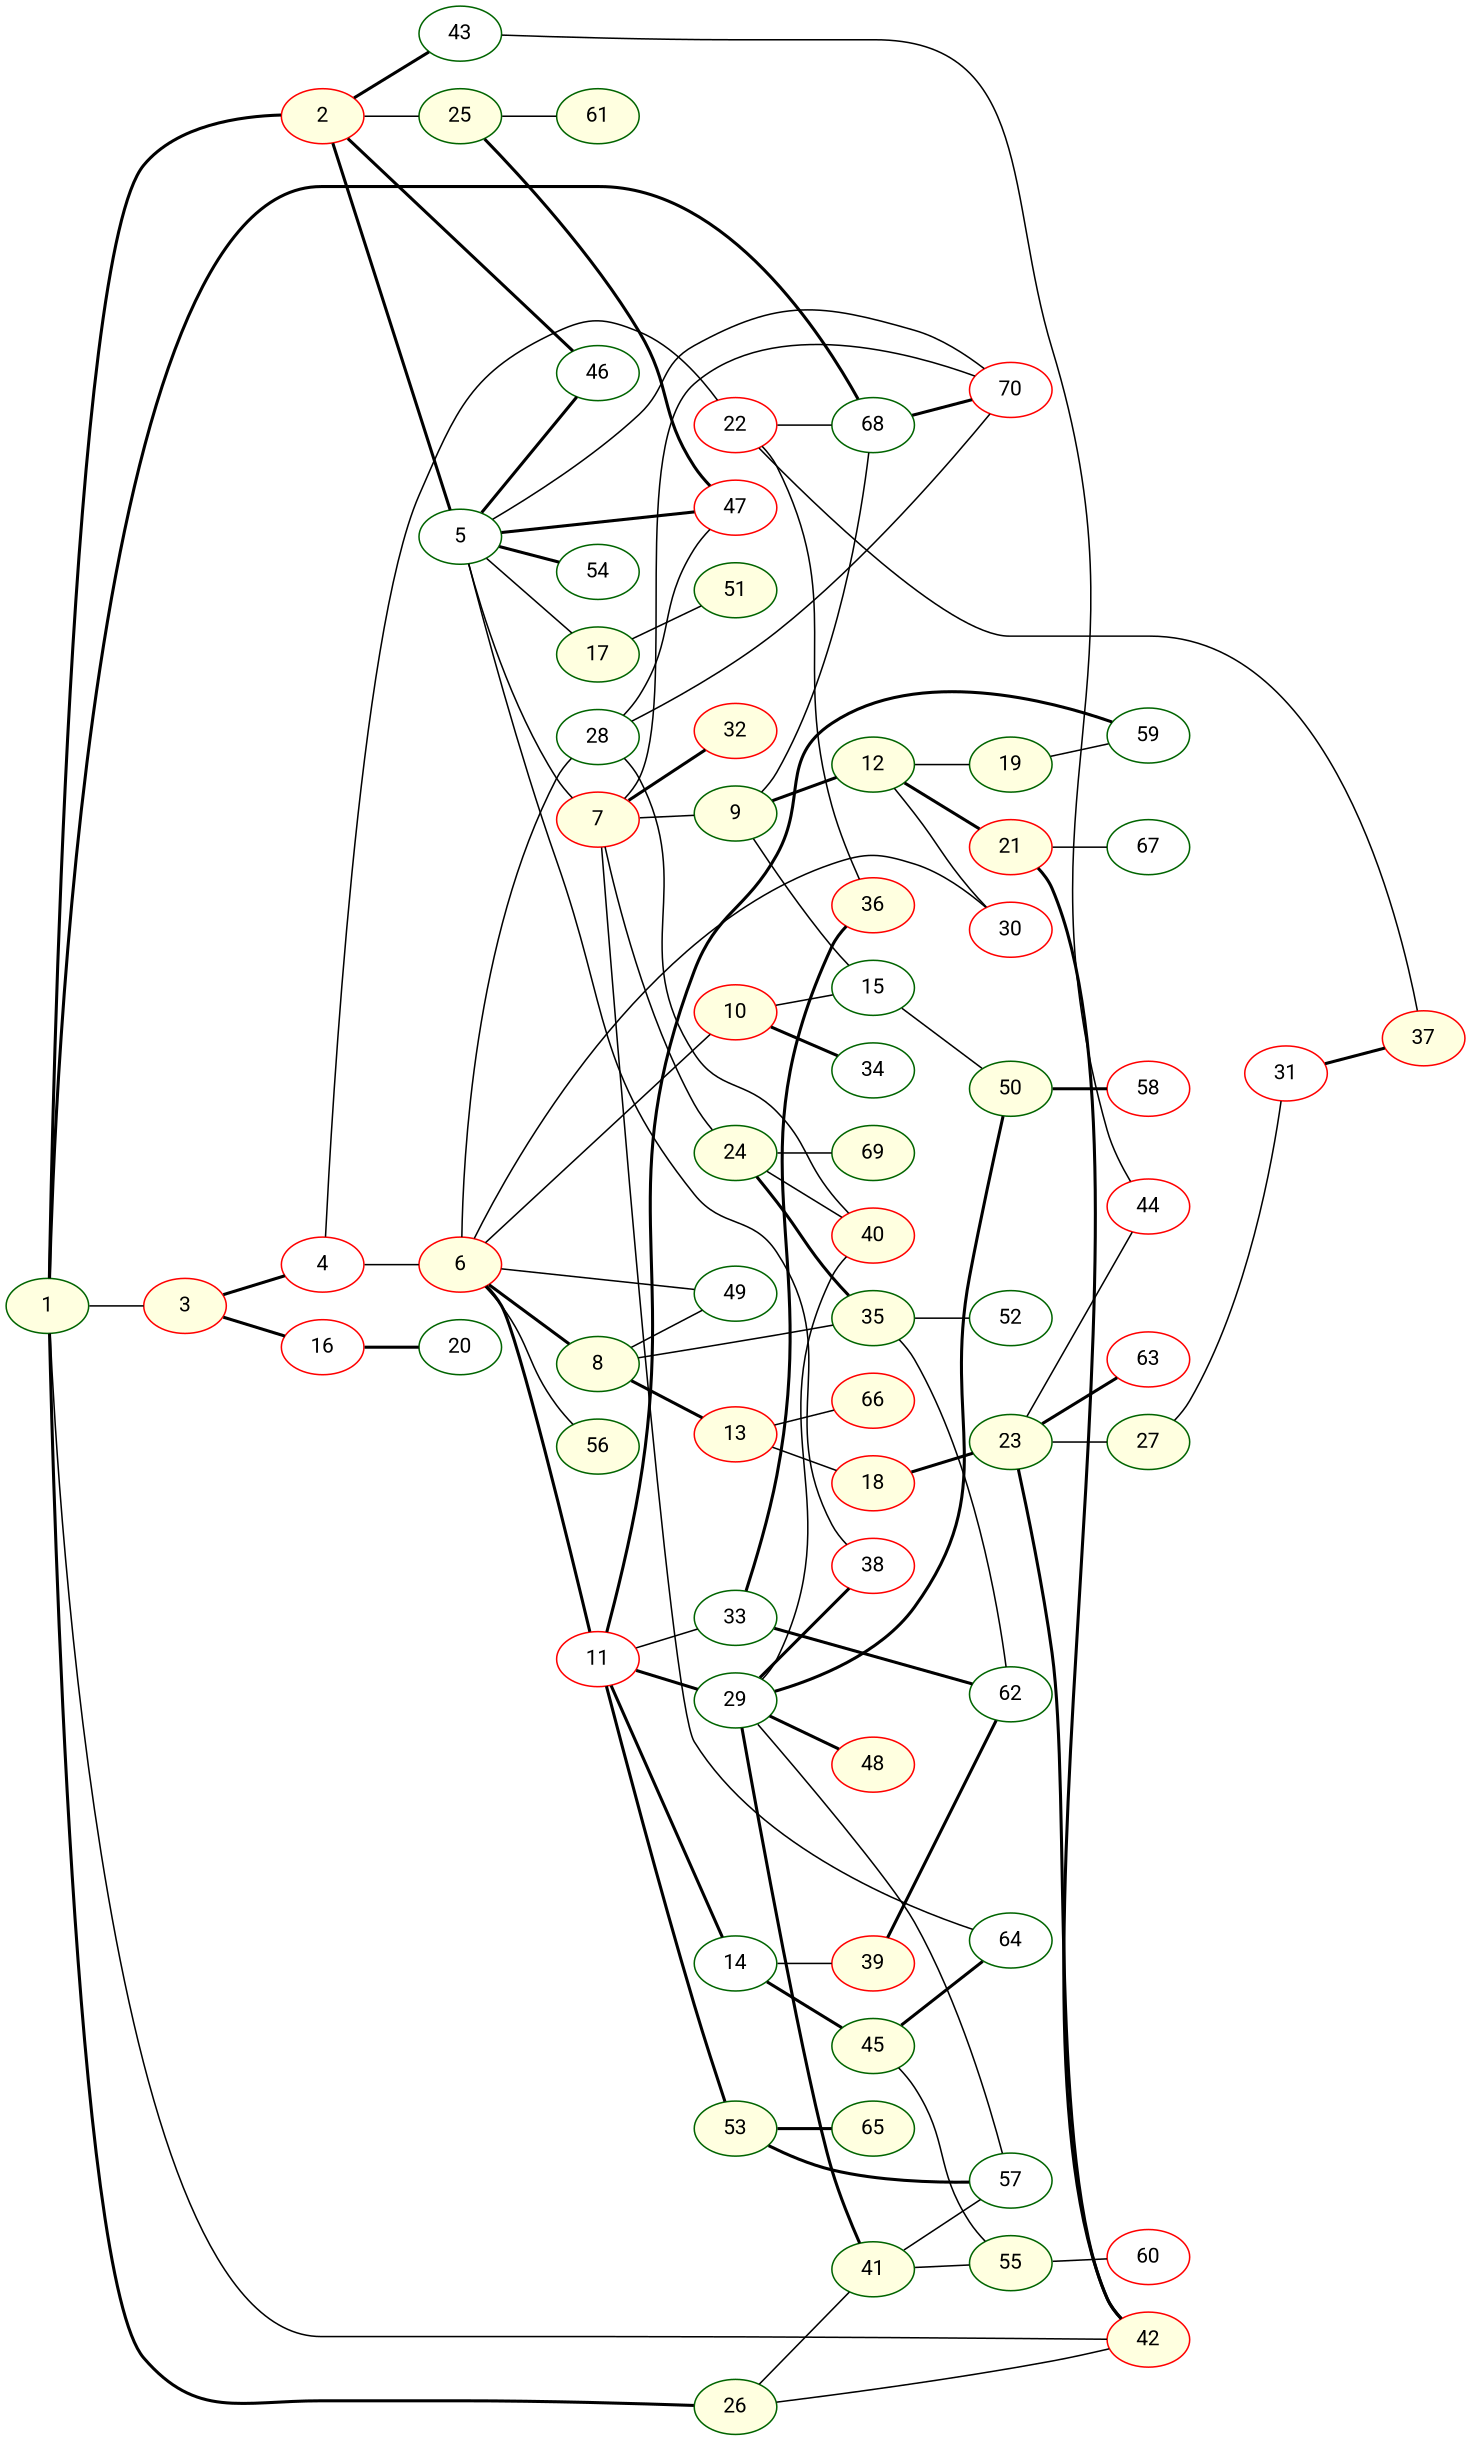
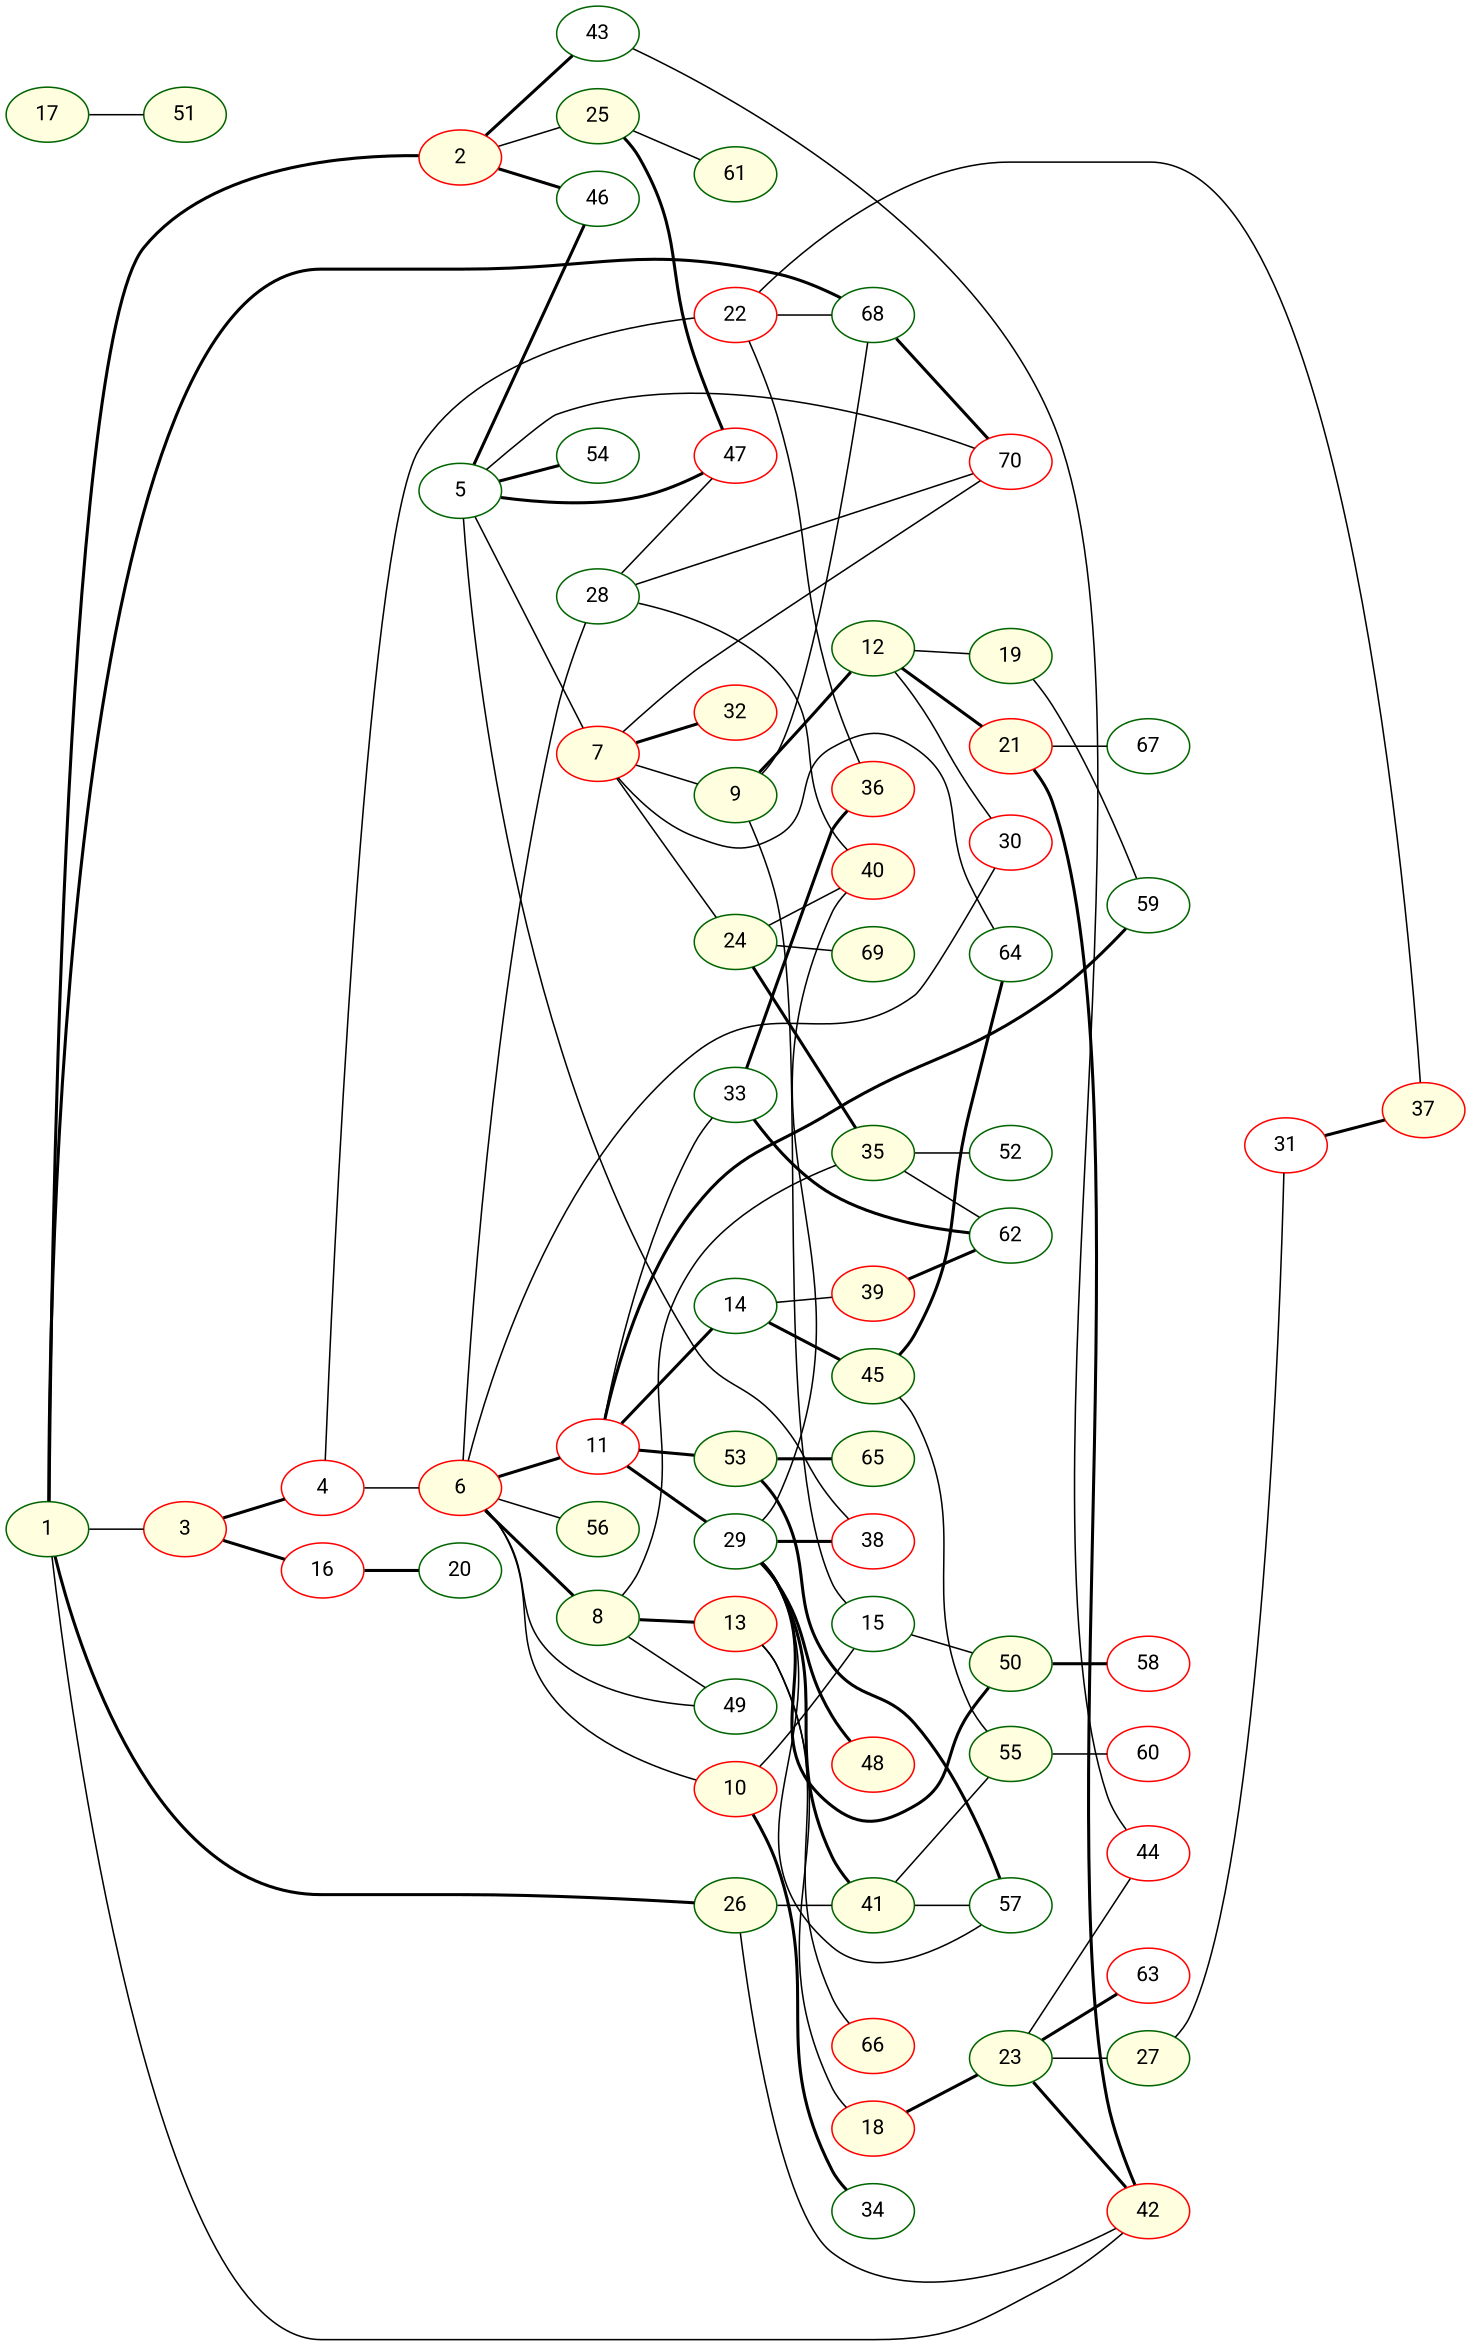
(391, 327) -> none
(529, 596) -> none
